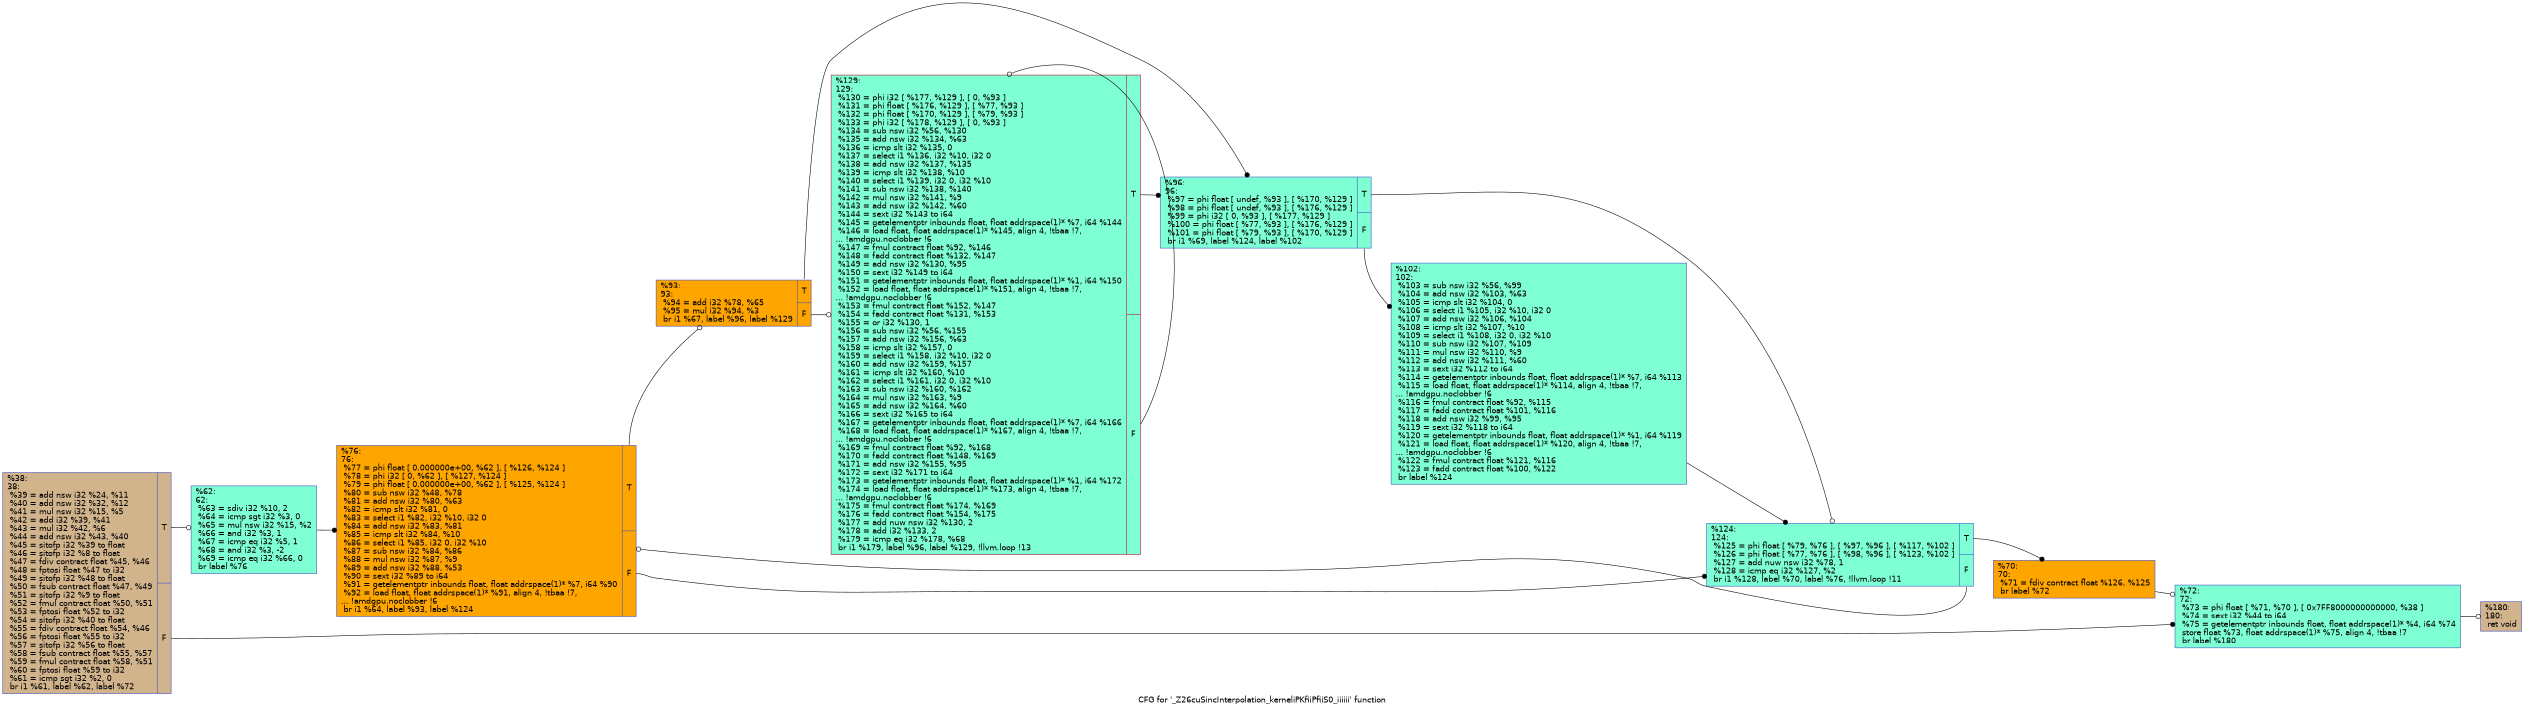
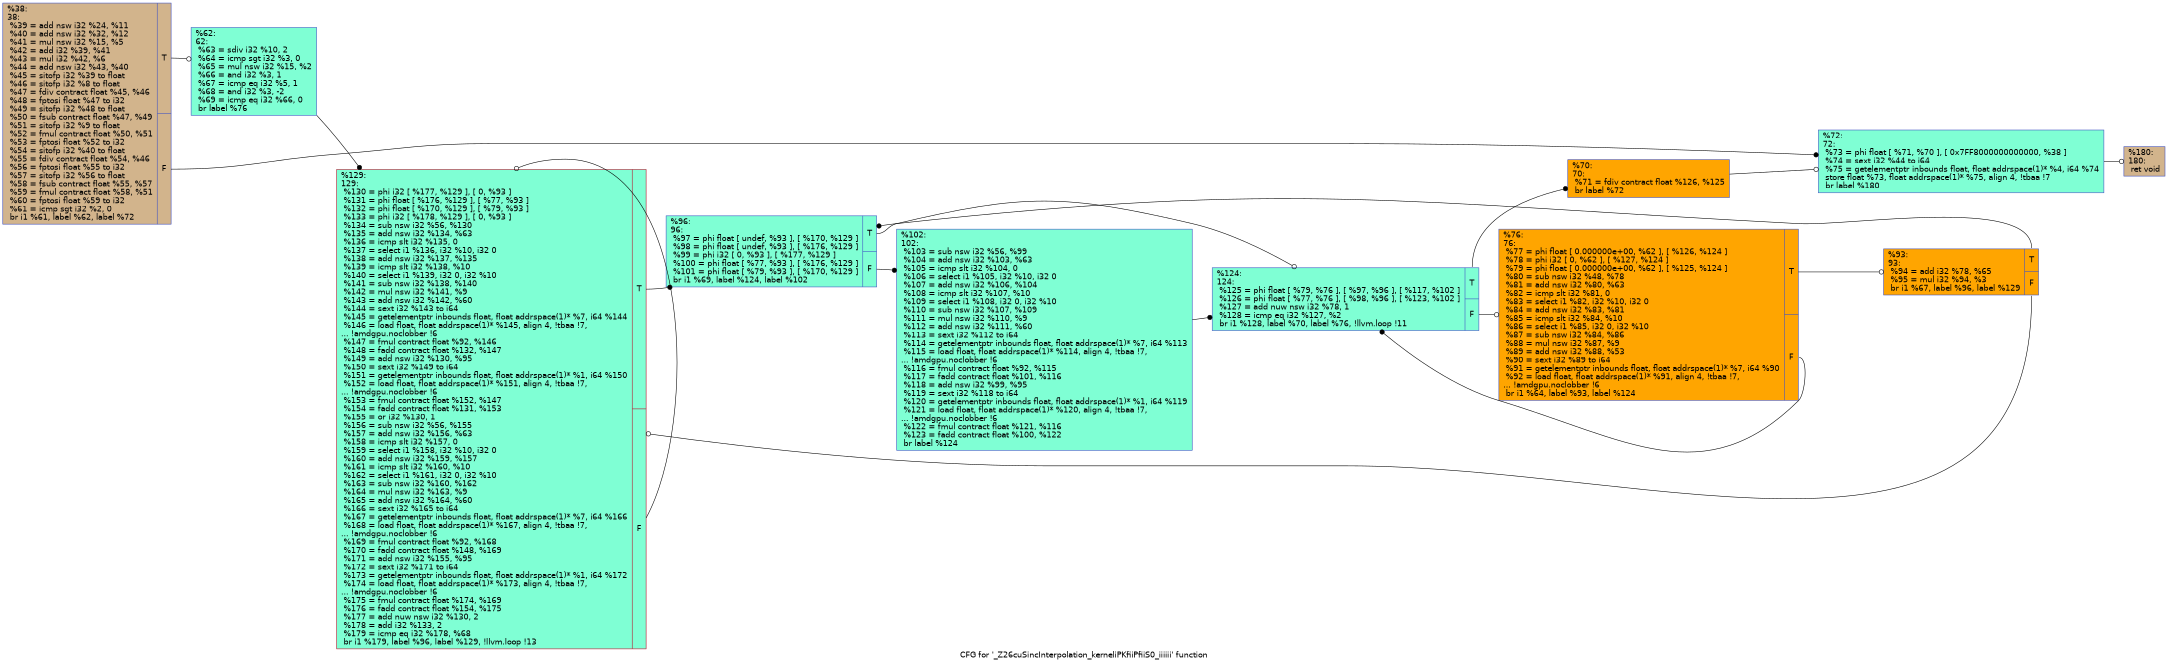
(325, 530) -> (338, 140)
